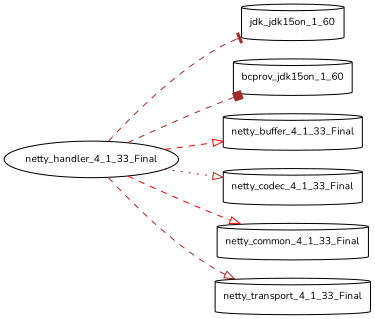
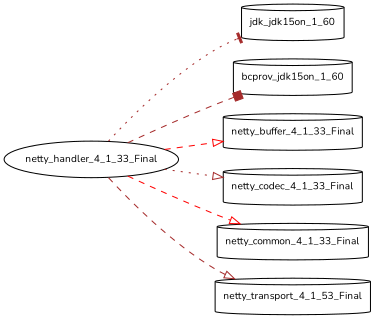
(168, 84) -> (168, 84)
(293, 296) -> (293, 296)
